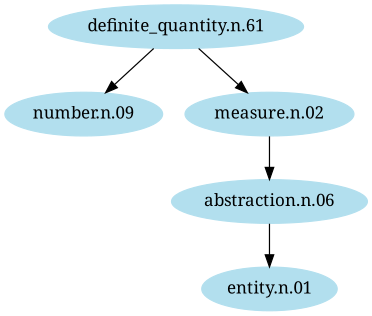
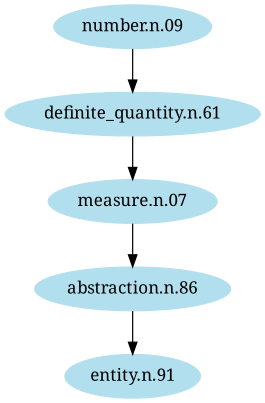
(134, 67) -> (133, 64)
(269, 114) -> (133, 202)
(269, 202) -> (133, 289)
(269, 289) -> (133, 376)
